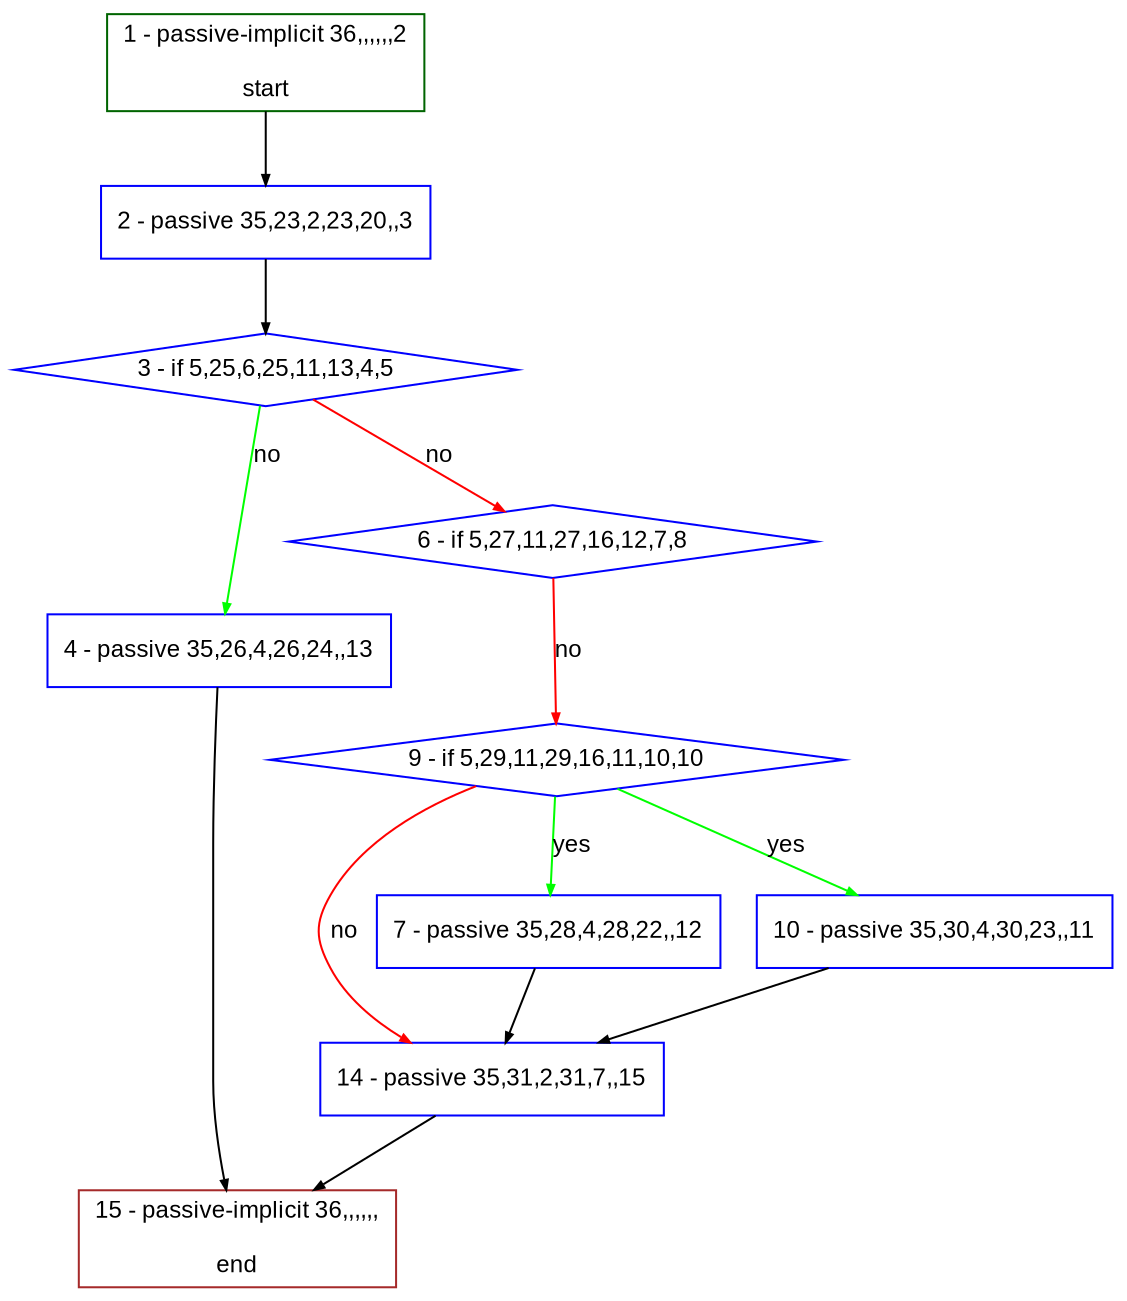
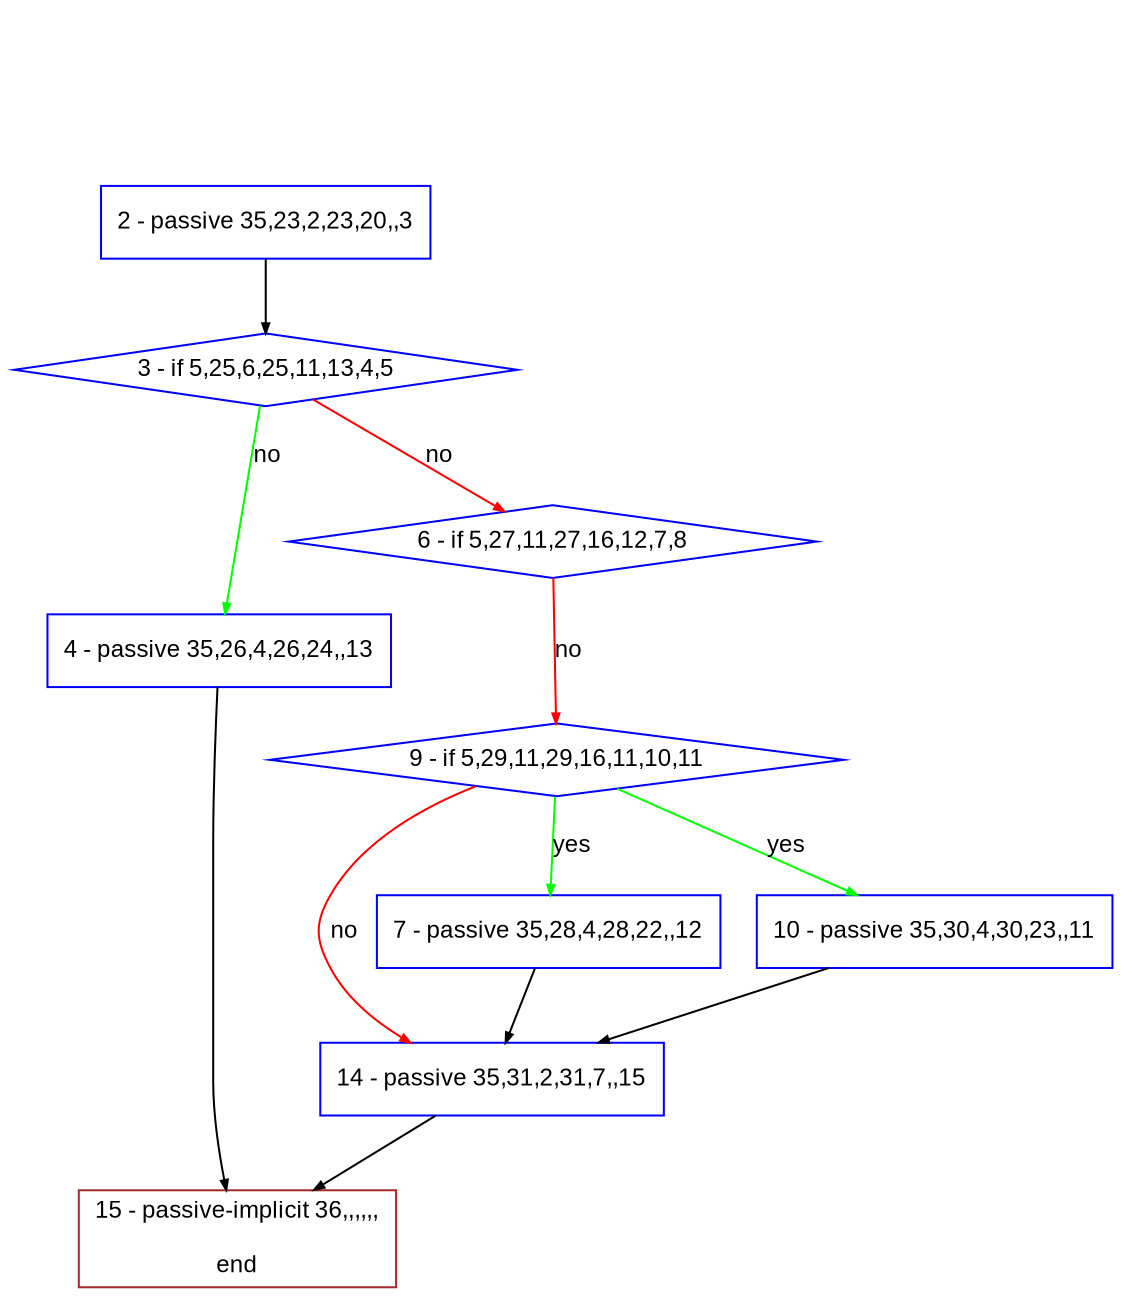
(266, 63) -> none
(557, 760) -> (557, 760)
